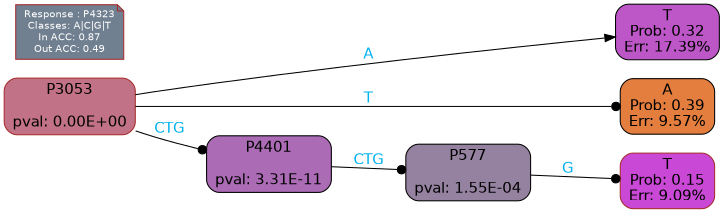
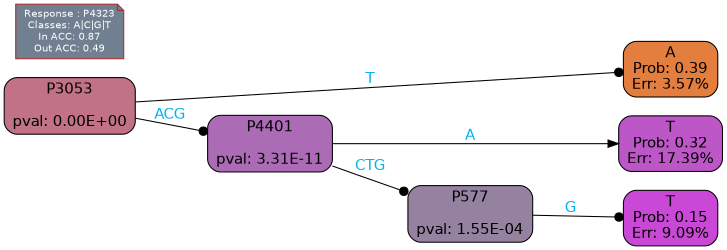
(370, 64) -> (470, 144)
(70, 106) -> (70, 106)
(667, 106) -> (671, 69)
(169, 129) -> (170, 115)
(667, 181) -> (671, 218)
